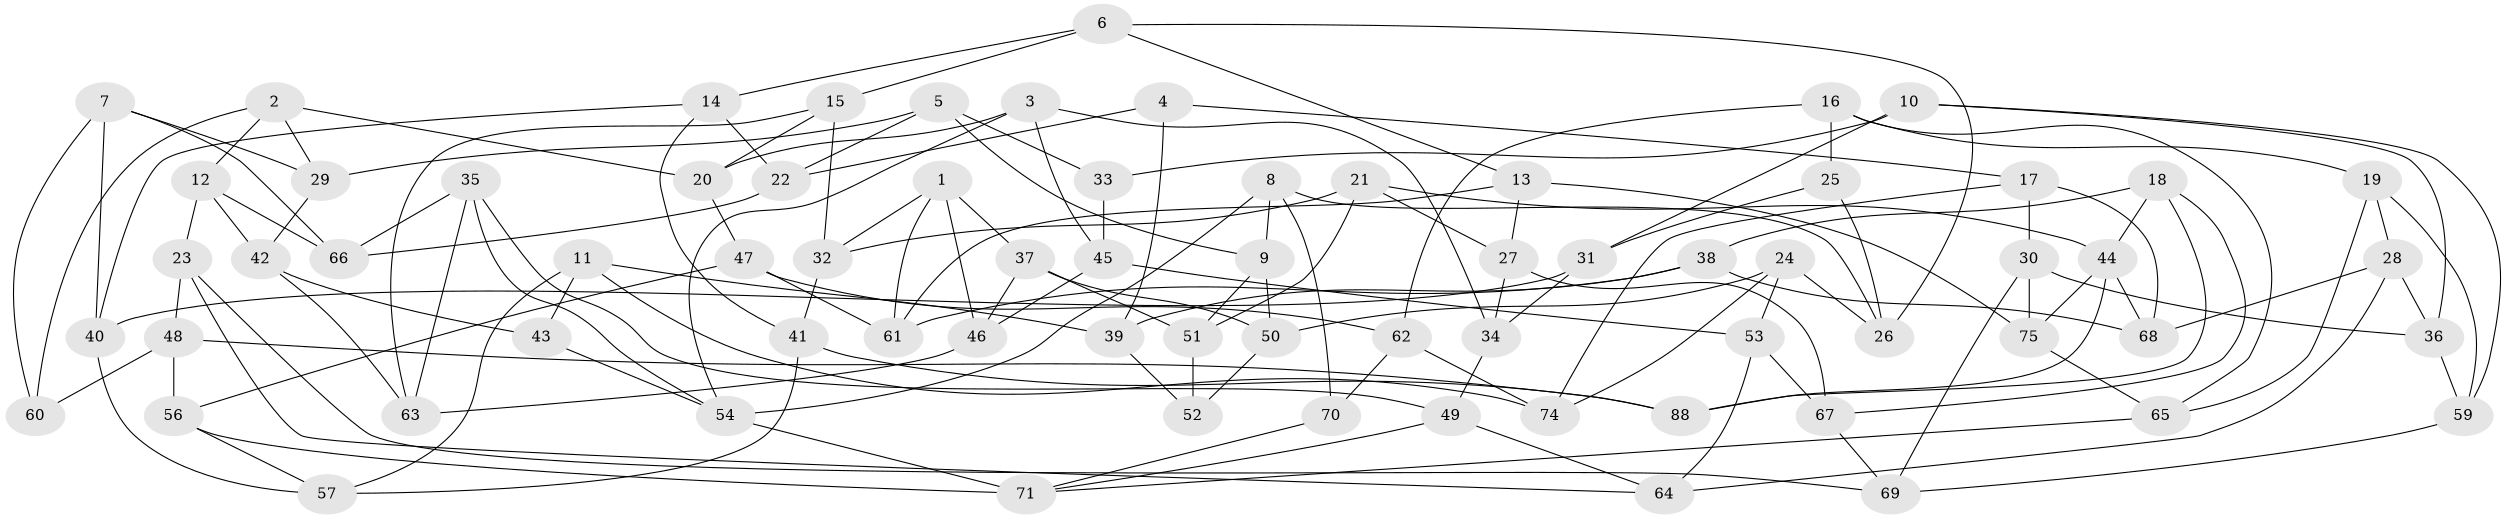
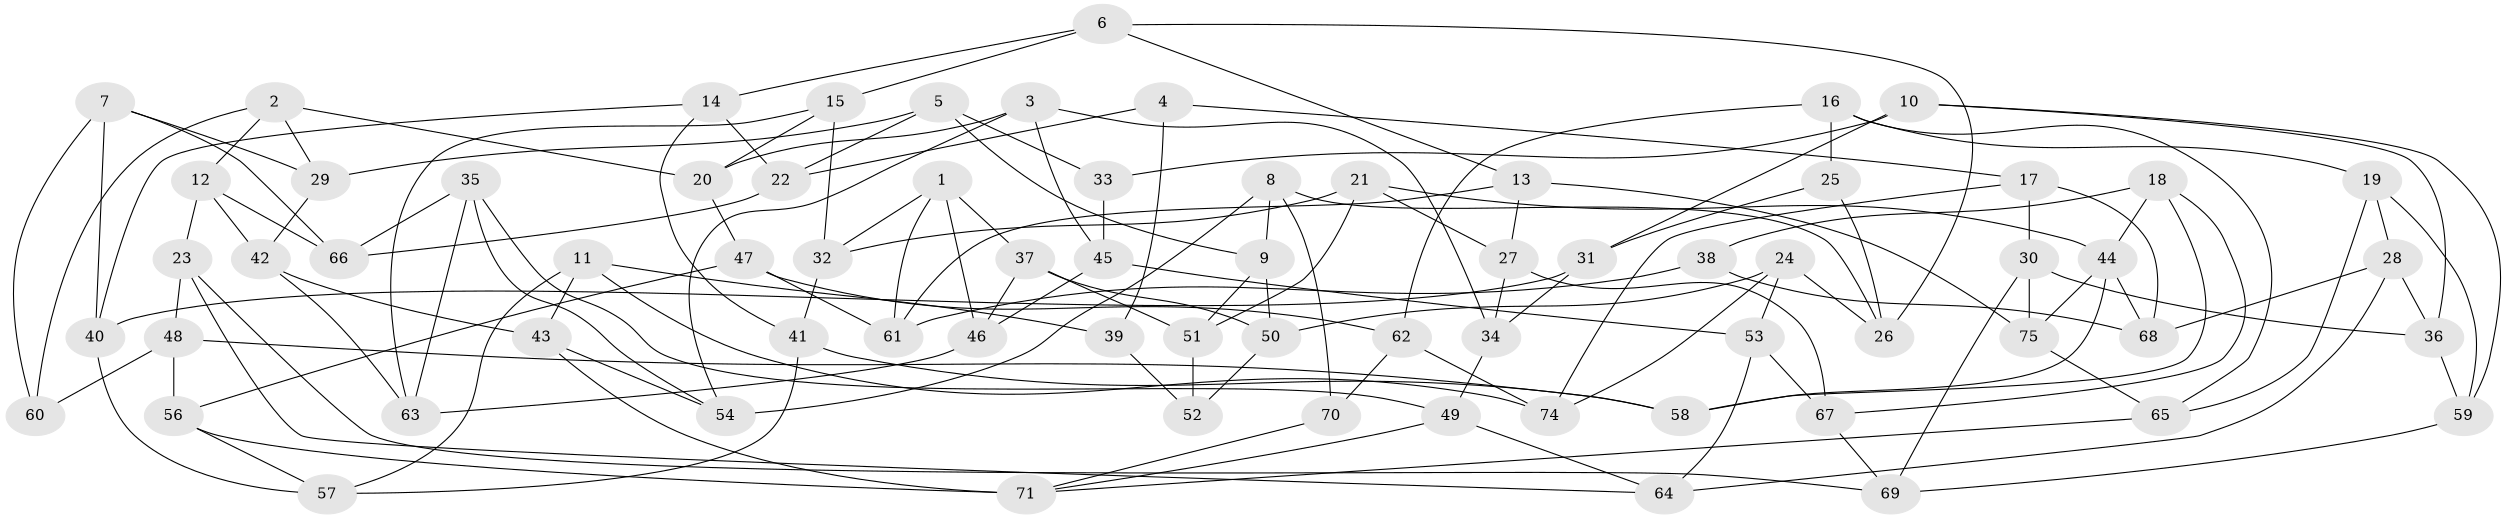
(1407, 290) -> none
(1681, 416) -> (1681, 416)
(876, 455) -> (720, 447)
